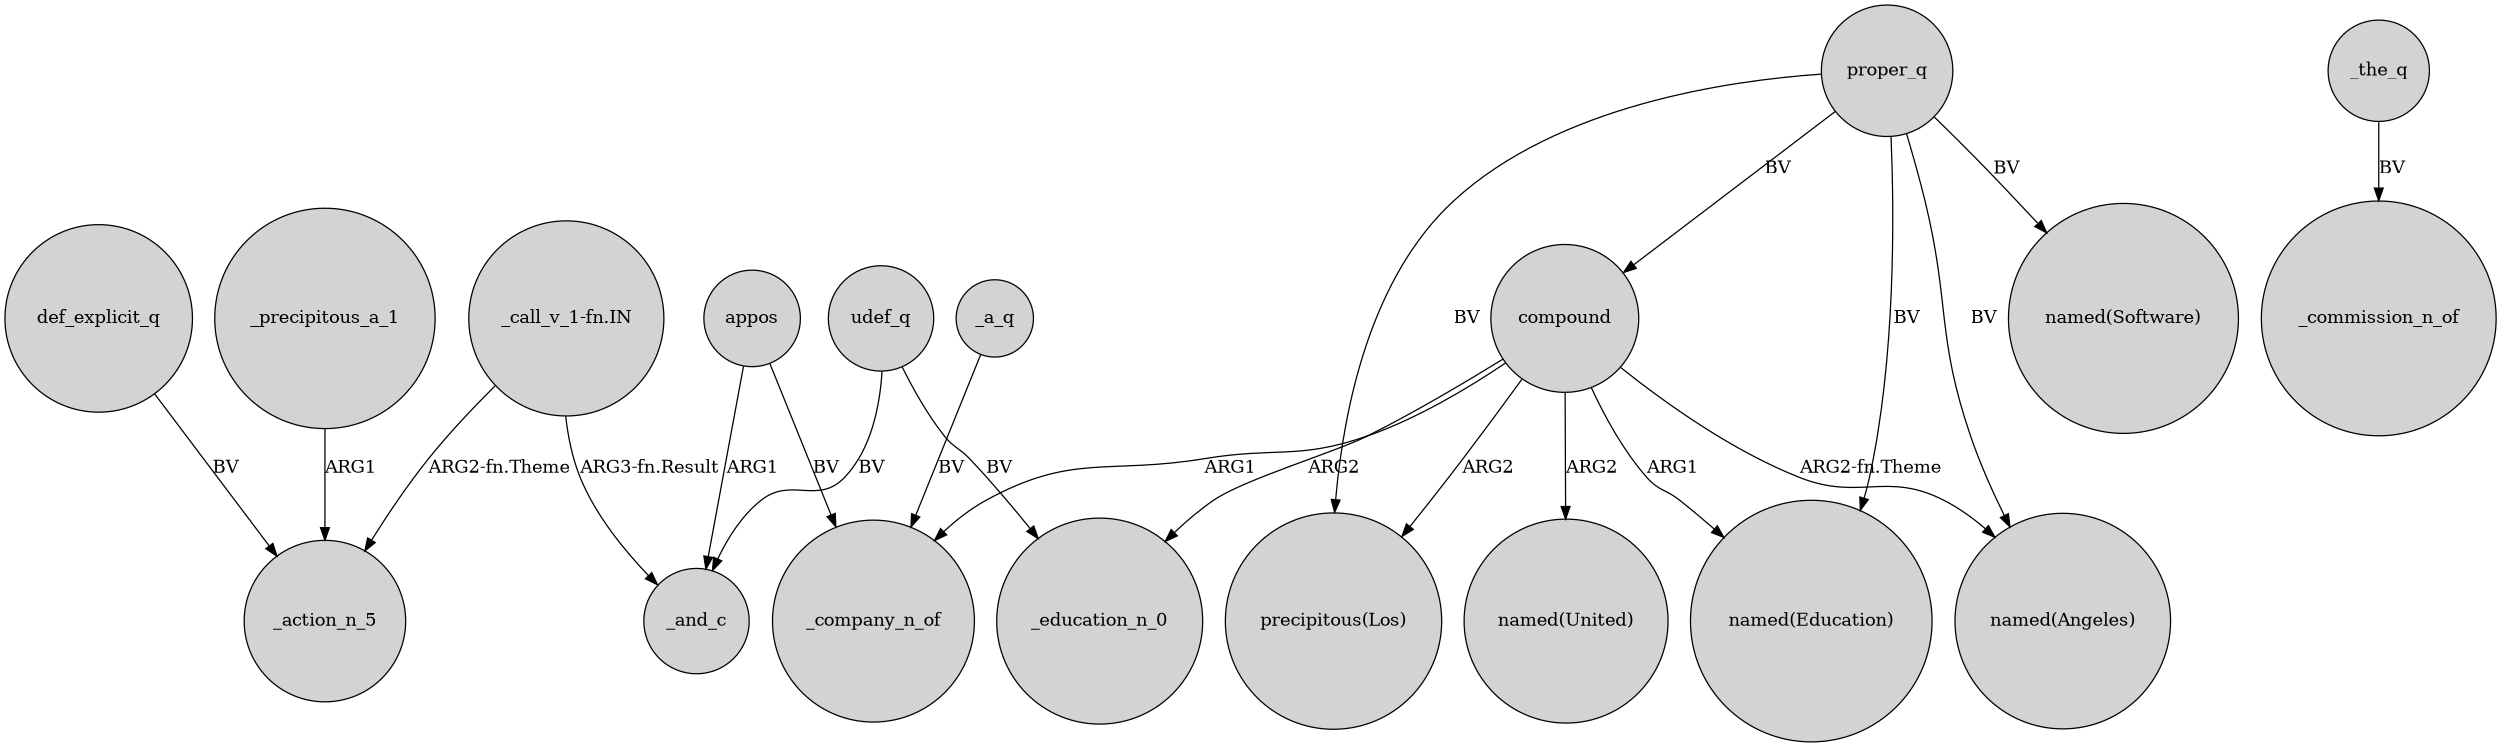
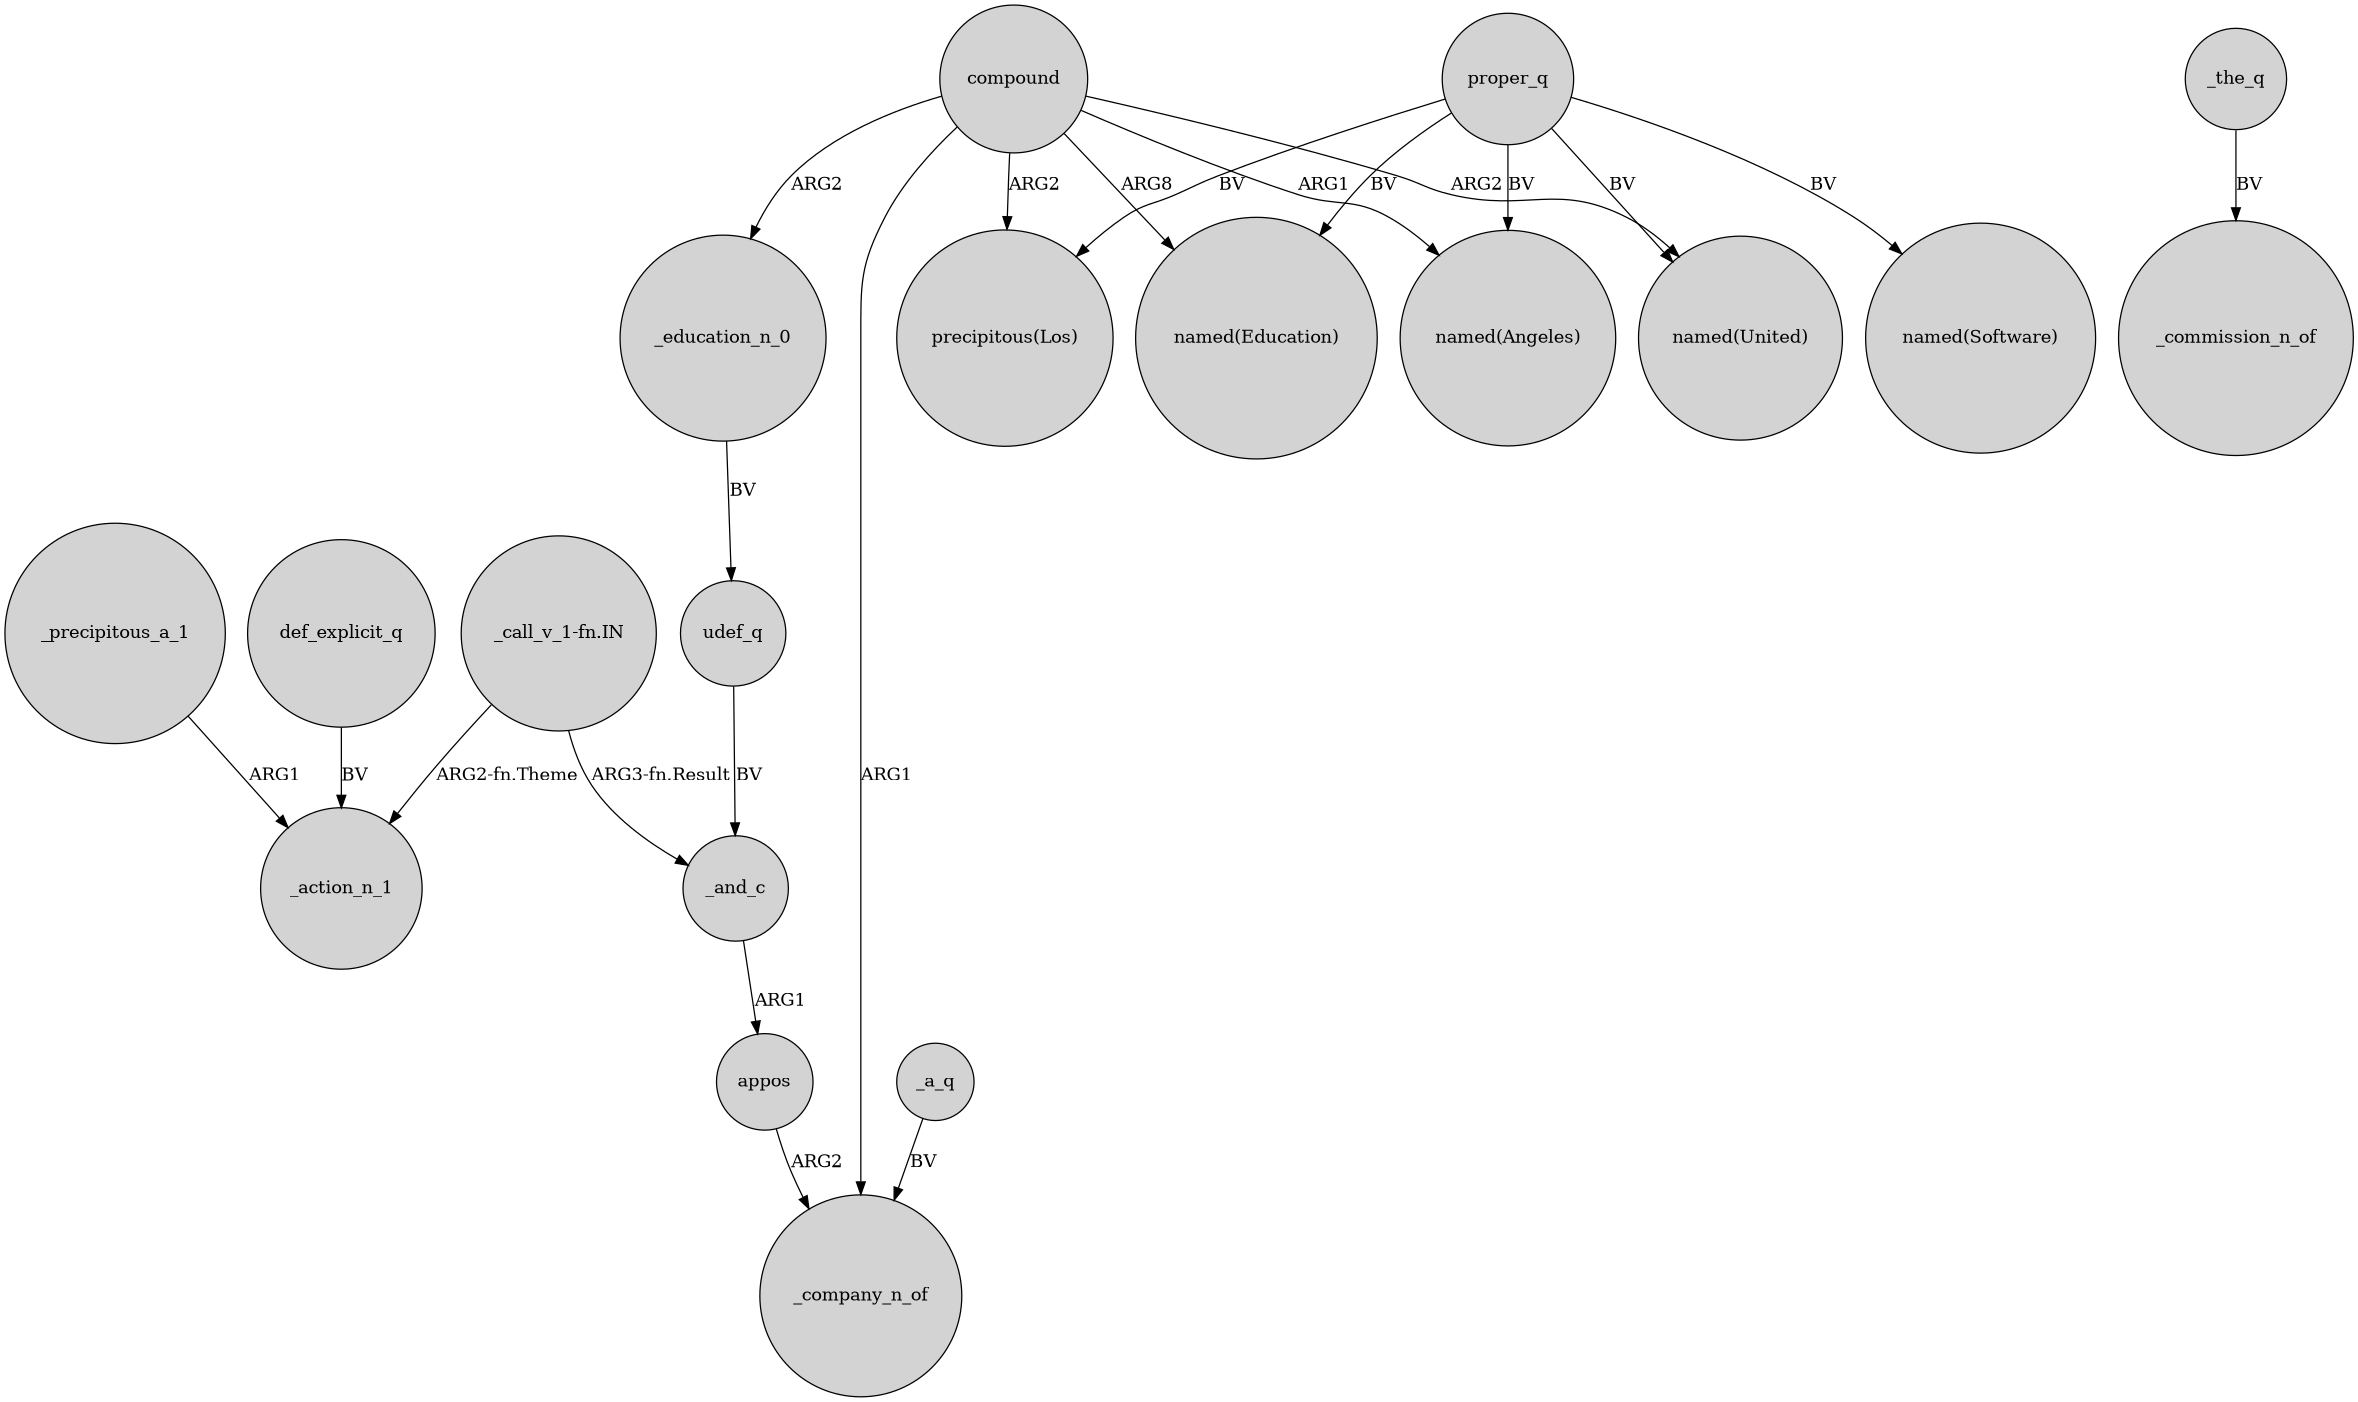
(1735, 188) -> (1608, 190)
(961, 451) -> (729, 504)
(726, 461) -> (750, 981)
(826, 468) -> (817, 1163)
(1673, 468) -> (1147, 185)
(1871, 468) -> (1324, 185)
(325, 621) -> (341, 888)
